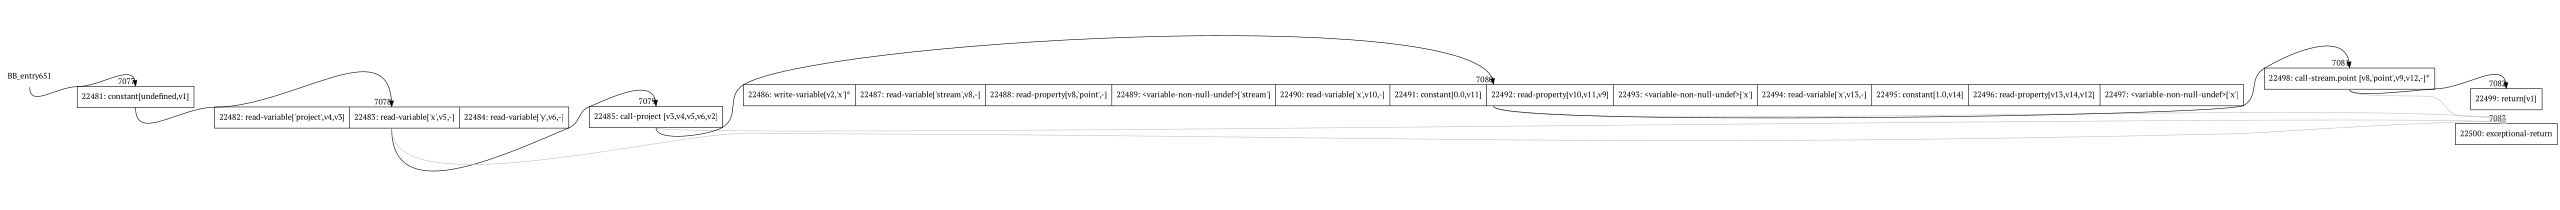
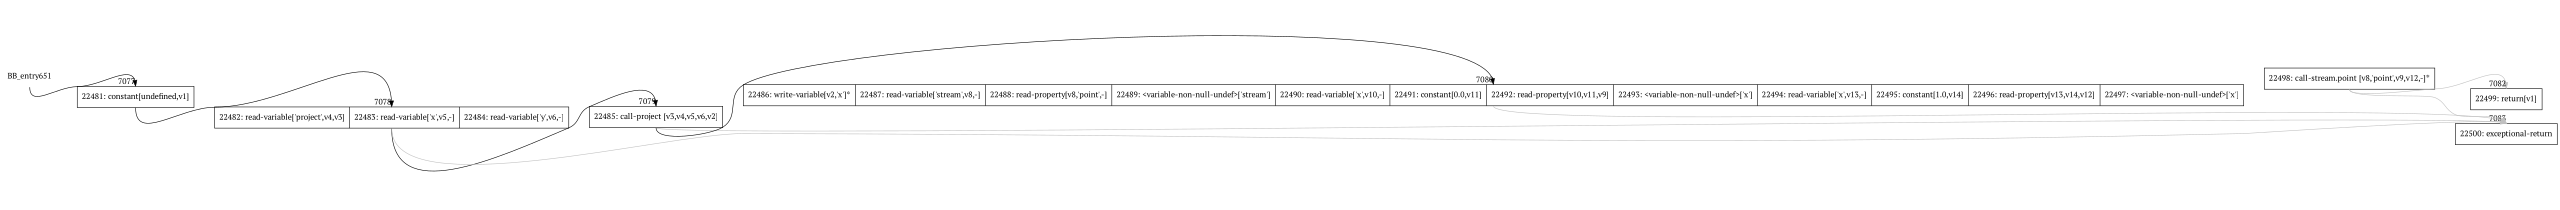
(2430, 89) -> (2430, 89)
(1939, 117) -> none
